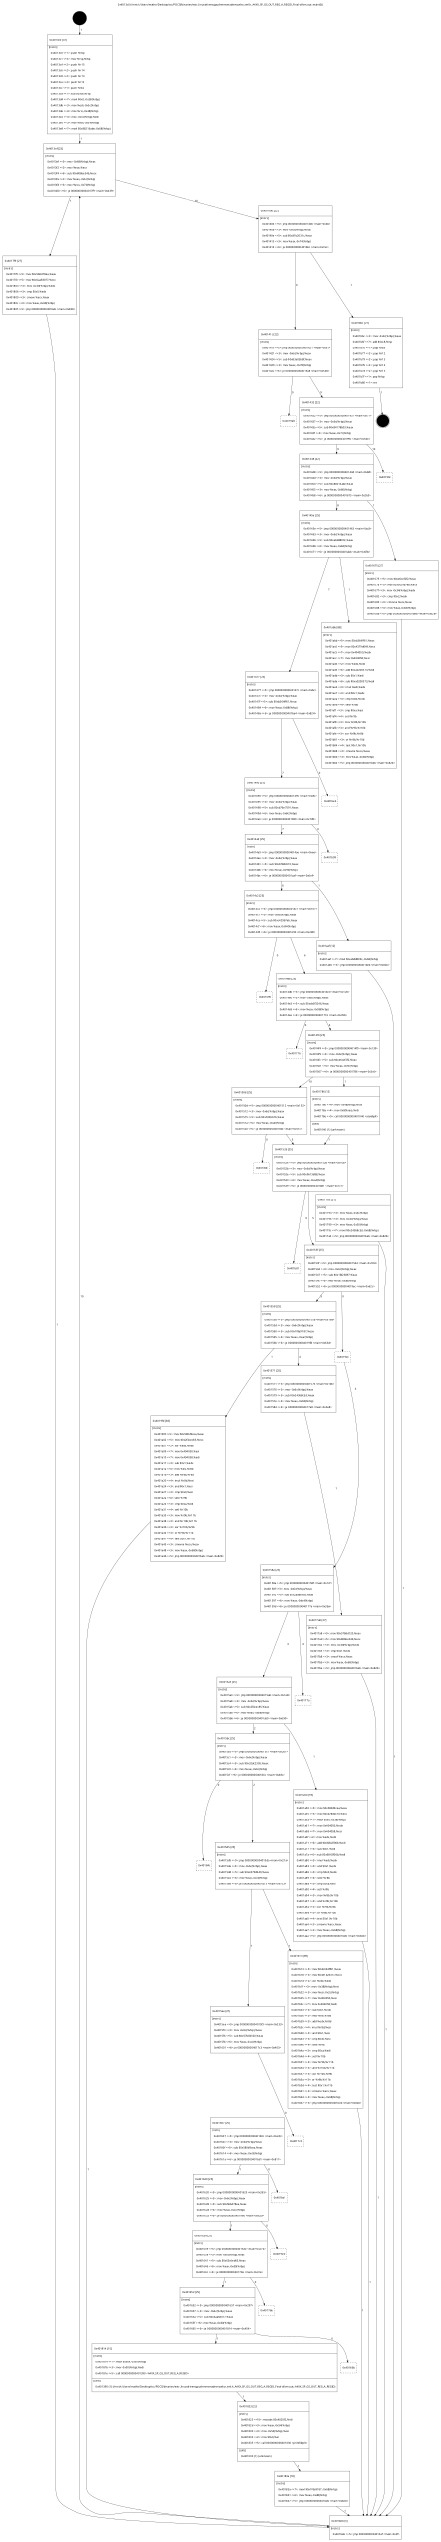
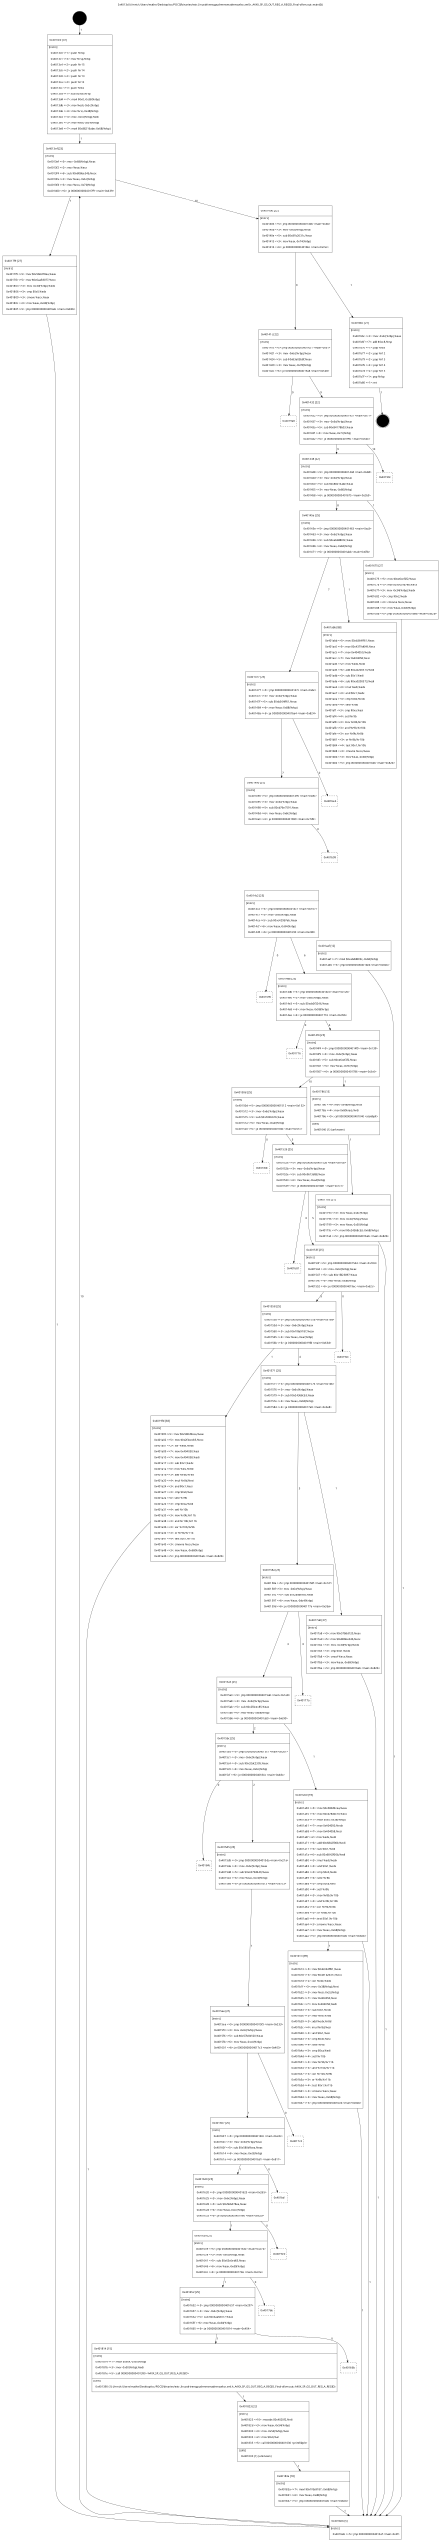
(282, 858) -> none
(328, 1139) -> (351, 1164)
(359, 1465) -> (298, 1488)
(276, 1919) -> (328, 1945)
none -> (247, 2084)
